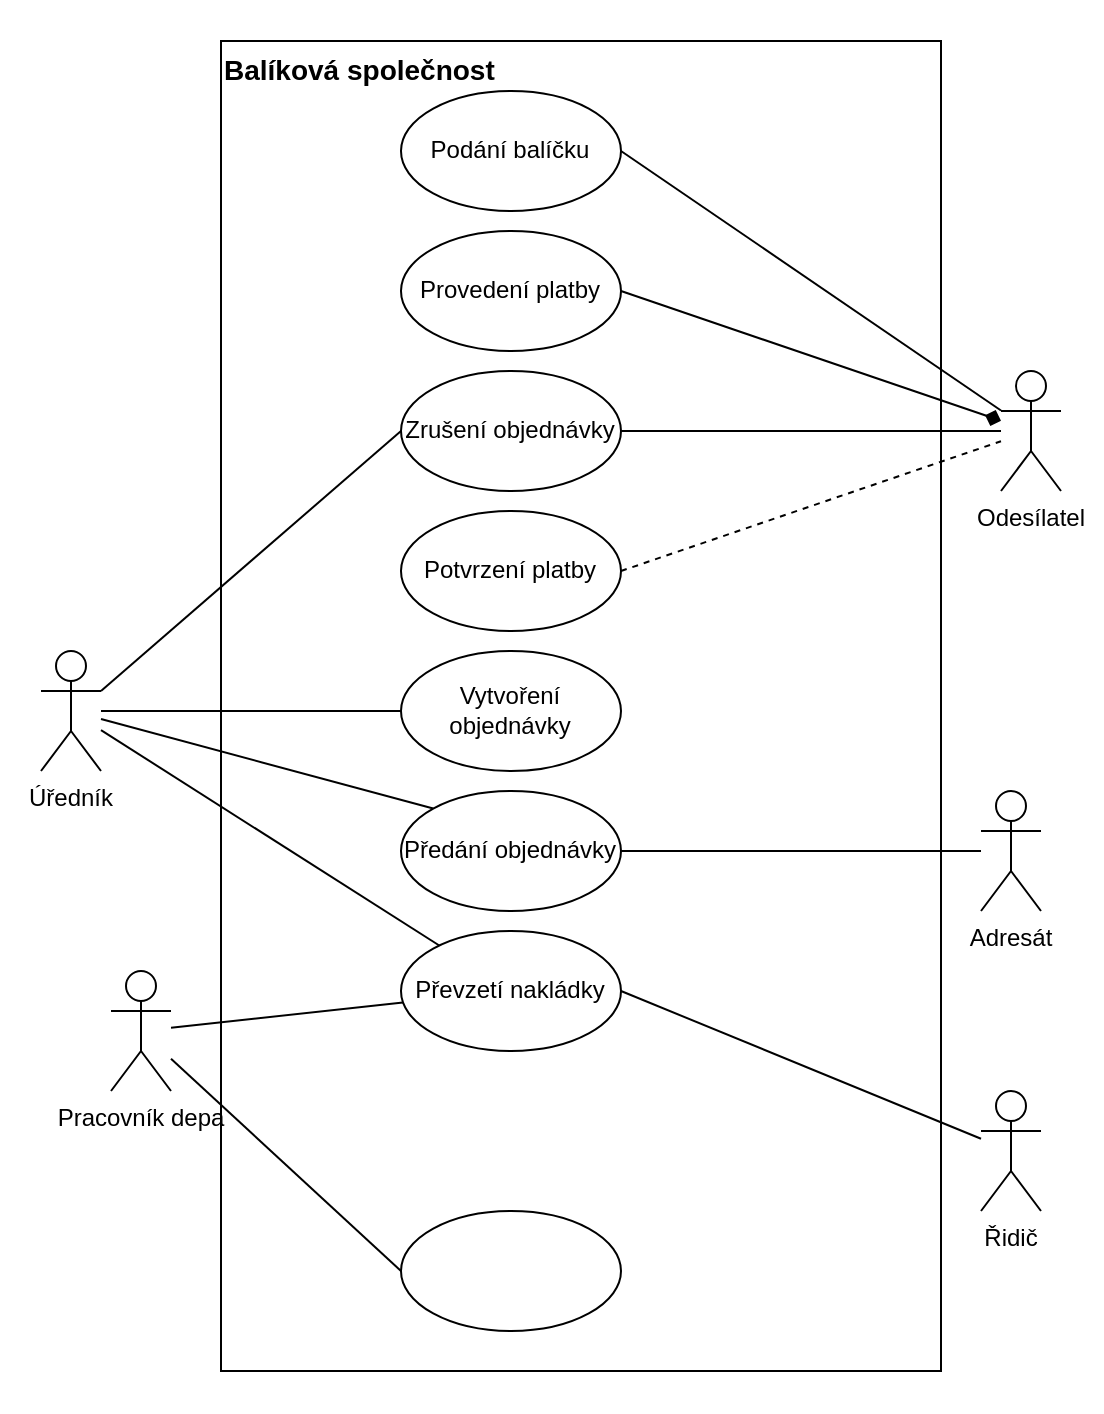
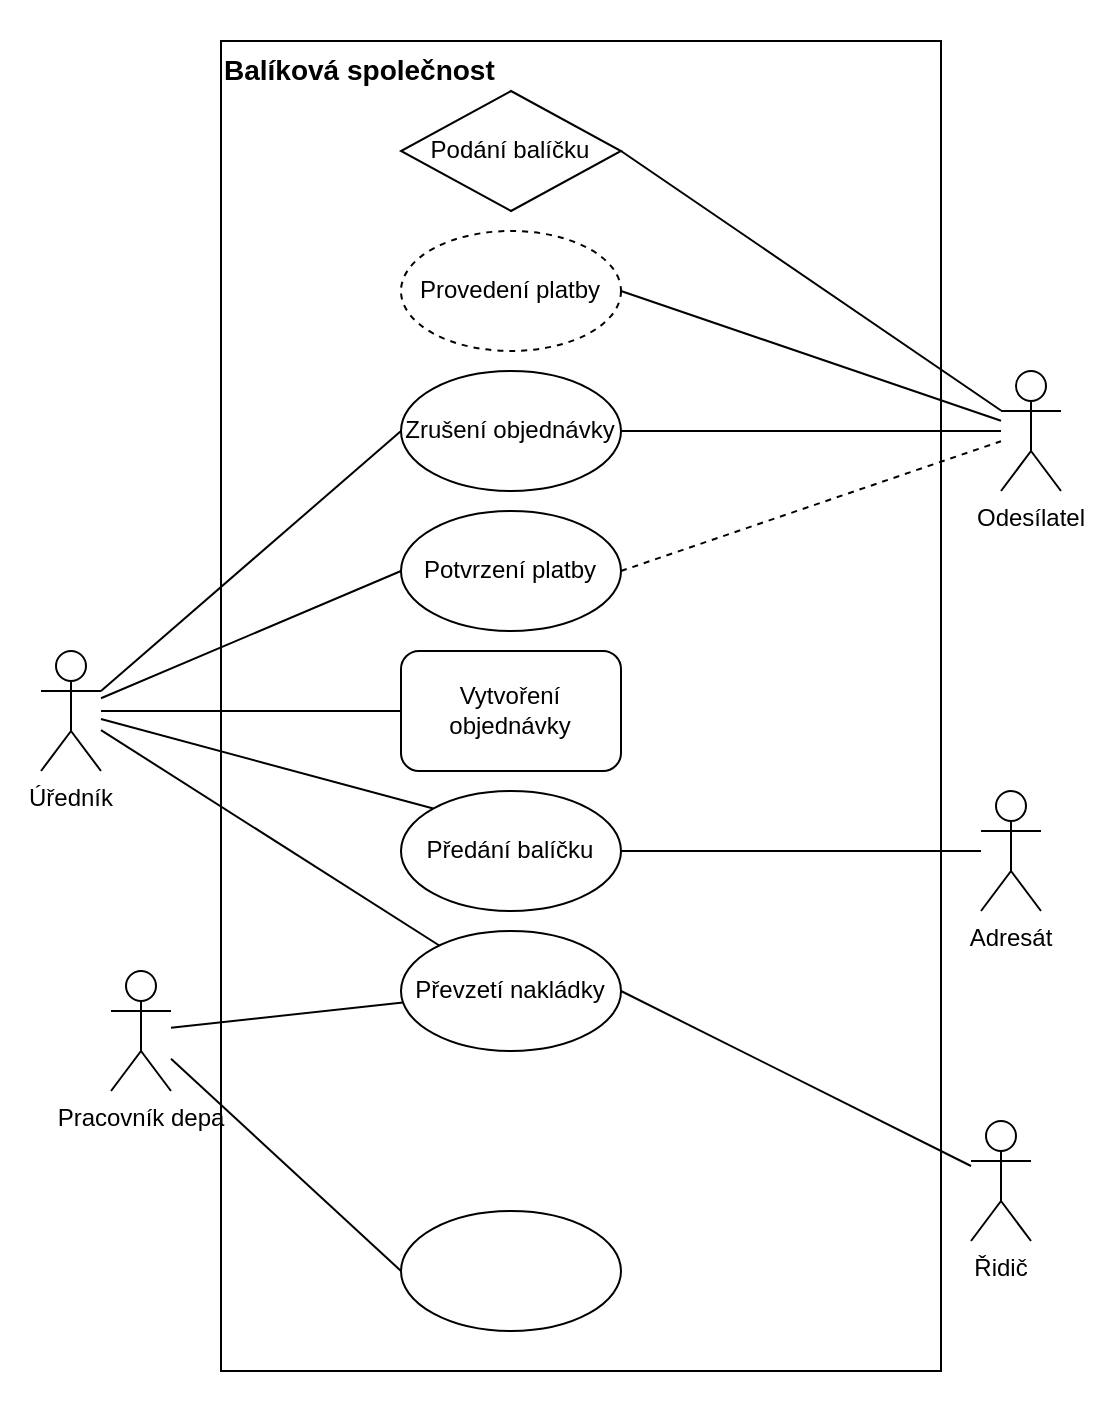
(511, 151) -> (511, 151)
(511, 291) -> (511, 291)
(985, 415) -> (992, 418)
none -> (251, 634)
(511, 711) -> (511, 711)
(511, 851) -> (511, 851)
(1011, 1151) -> (1001, 1181)
